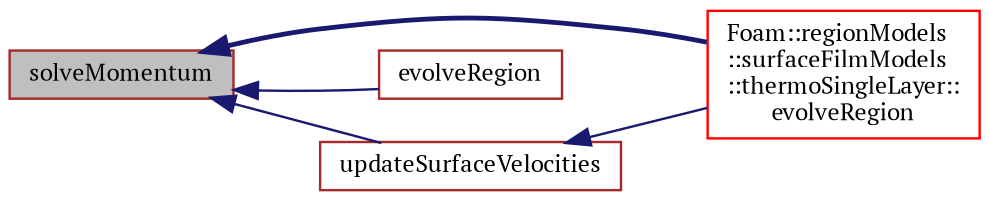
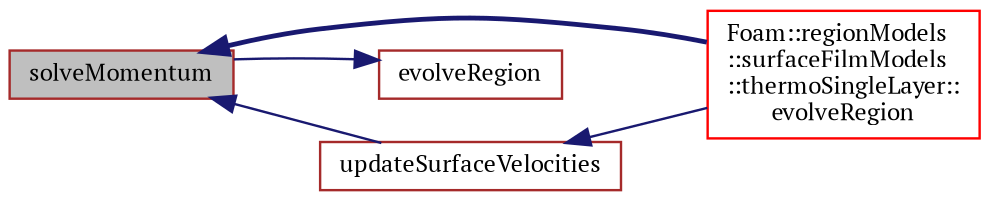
(319, 91) -> (294, 58)
